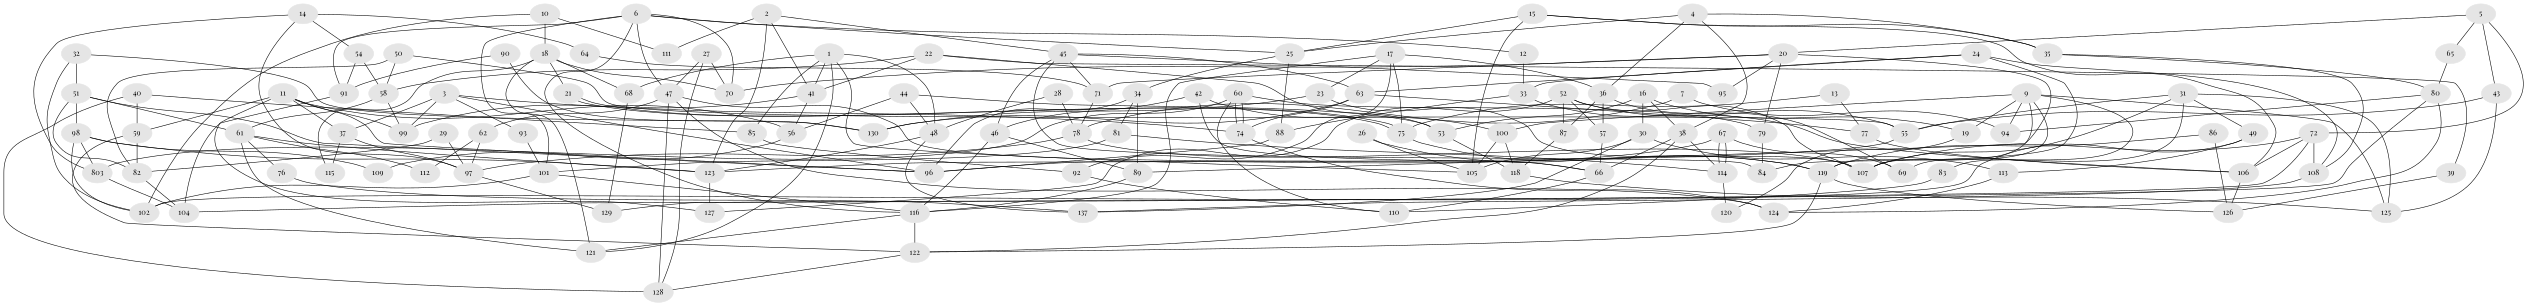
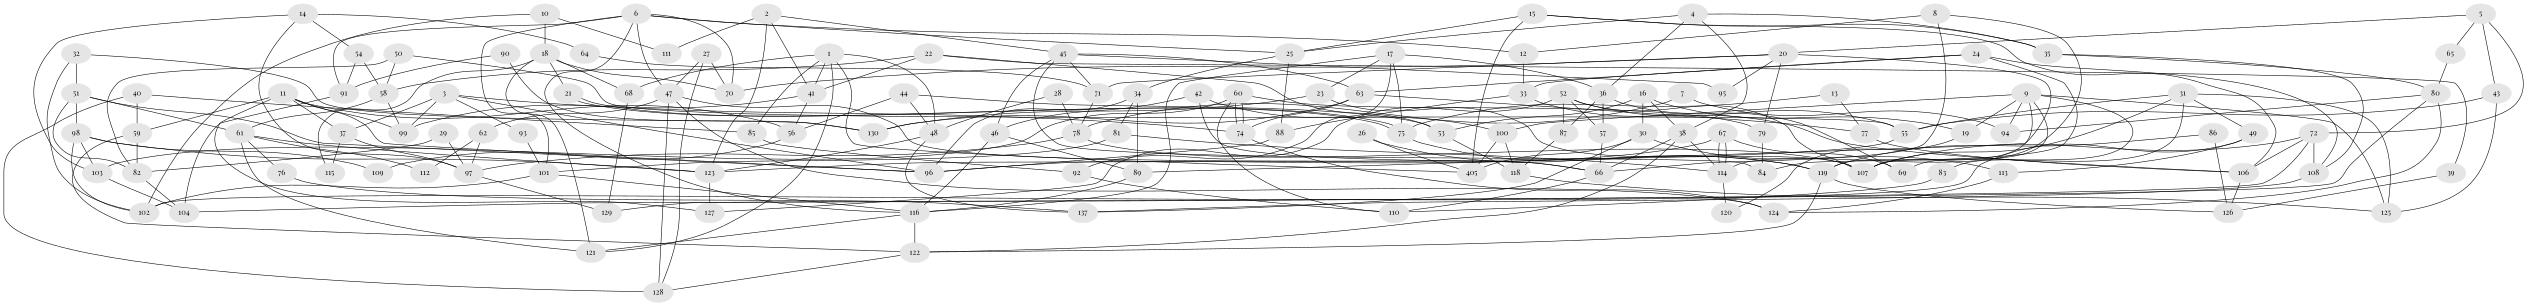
none -> (1935, 14)
(97, 173) -> (97, 173)
(1472, 173) -> (1472, 173)
